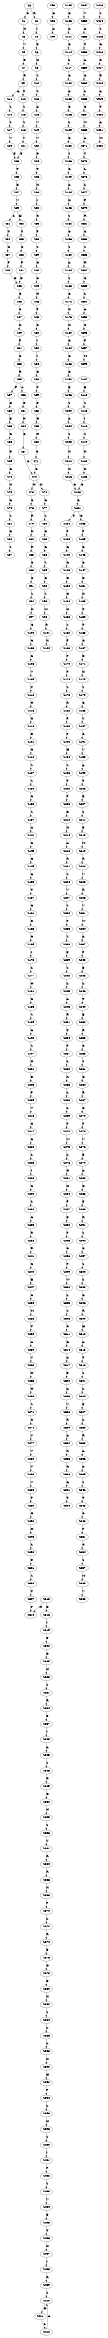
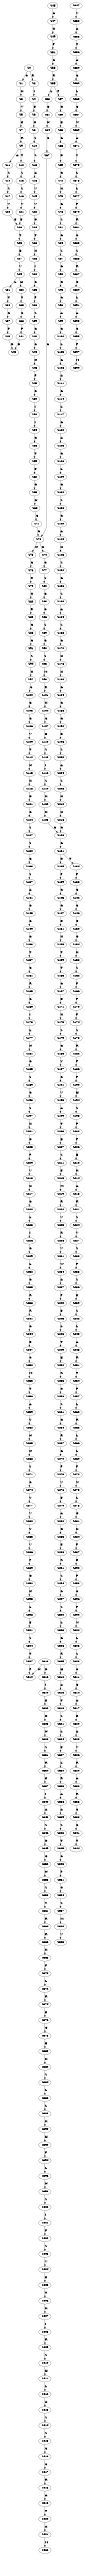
none -> (60, 274)
(19, 293) -> none
none -> (60, 337)
none -> (45, 718)
(48, 2317) -> (45, 2401)
